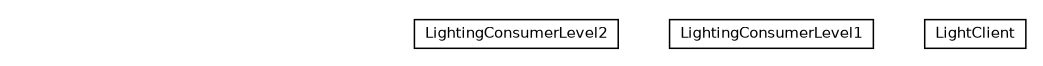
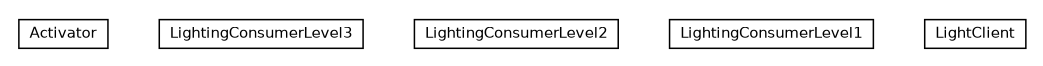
none -> (63, 33)
none -> (260, 33)
